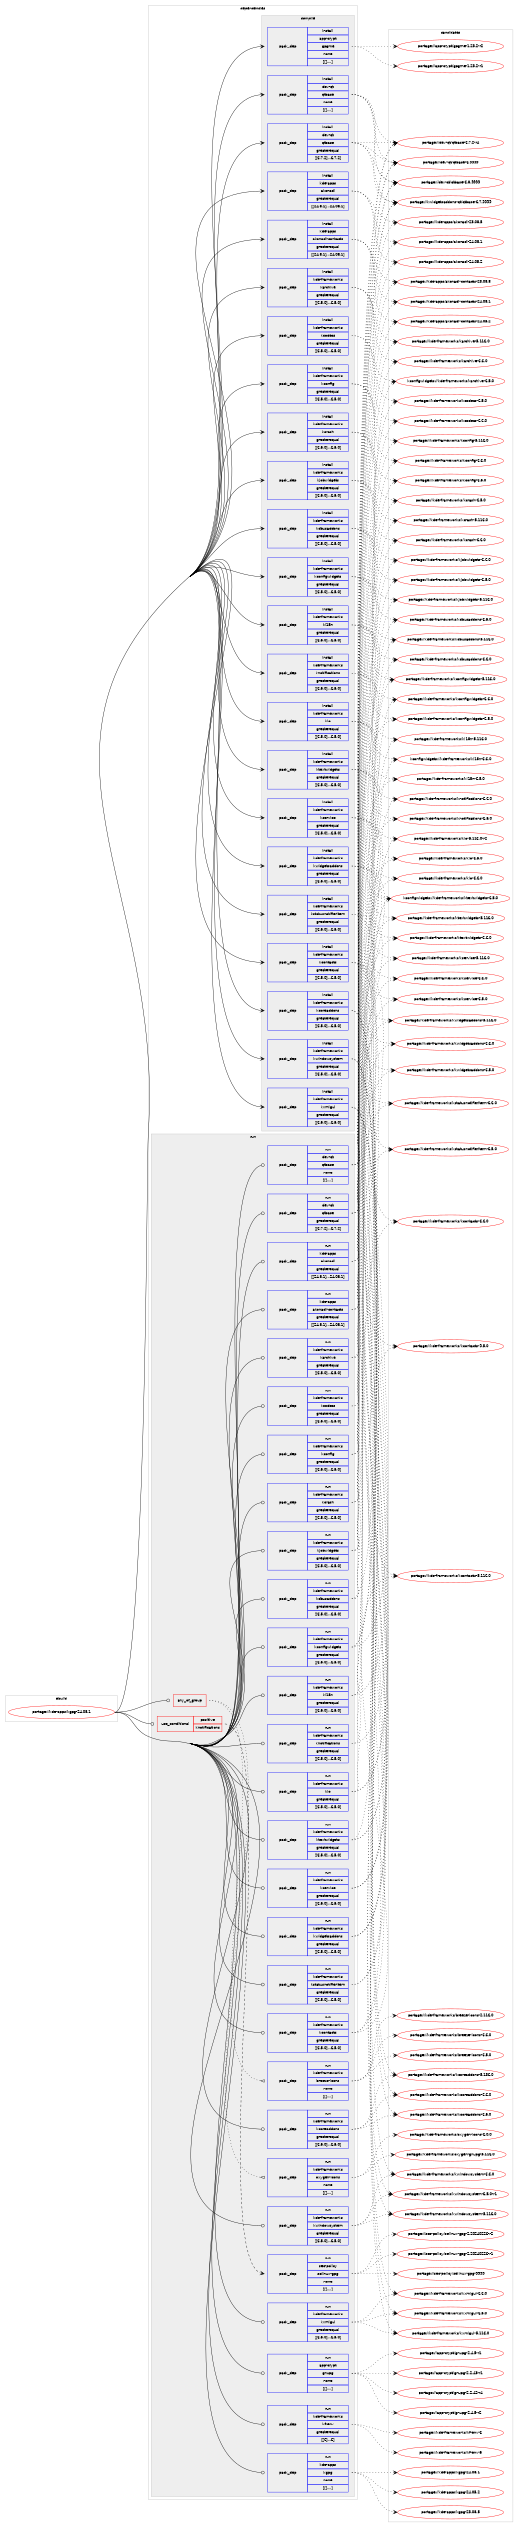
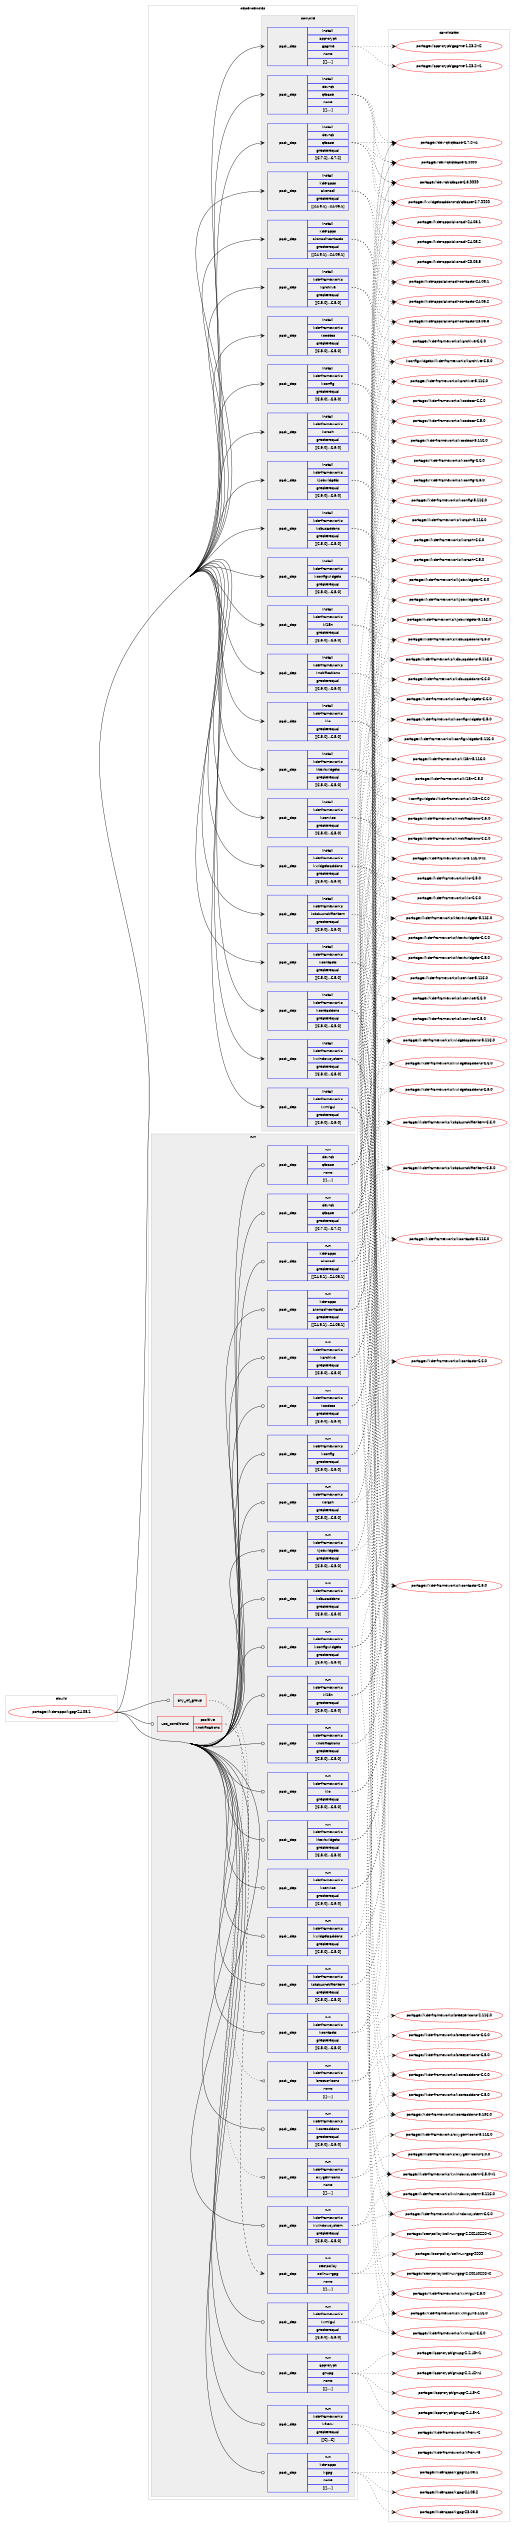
none -> (449, 441)
(451, 898) -> (449, 958)
(451, 1346) -> (449, 1586)
(451, 2155) -> (449, 2135)
